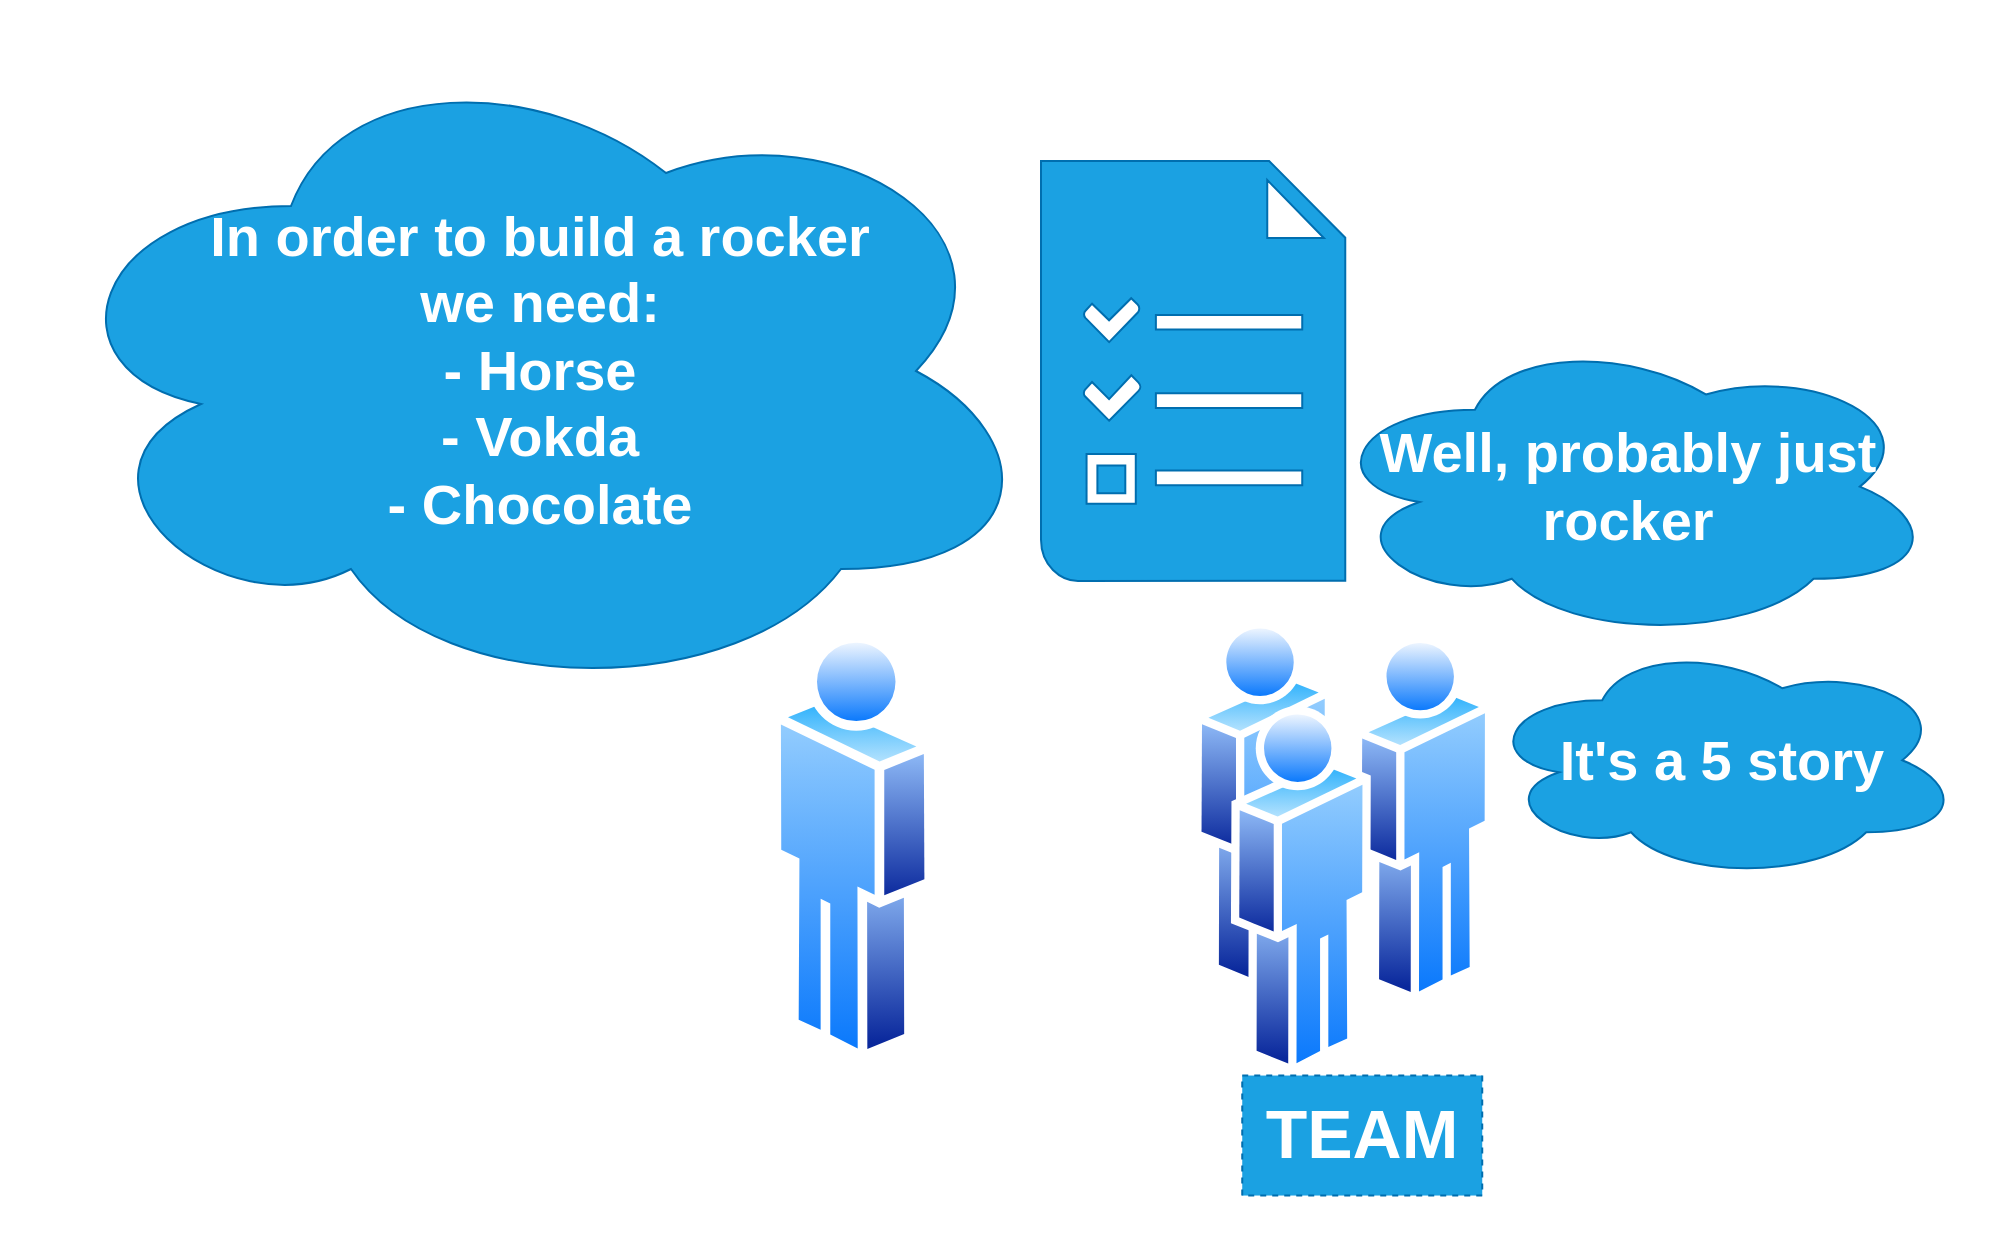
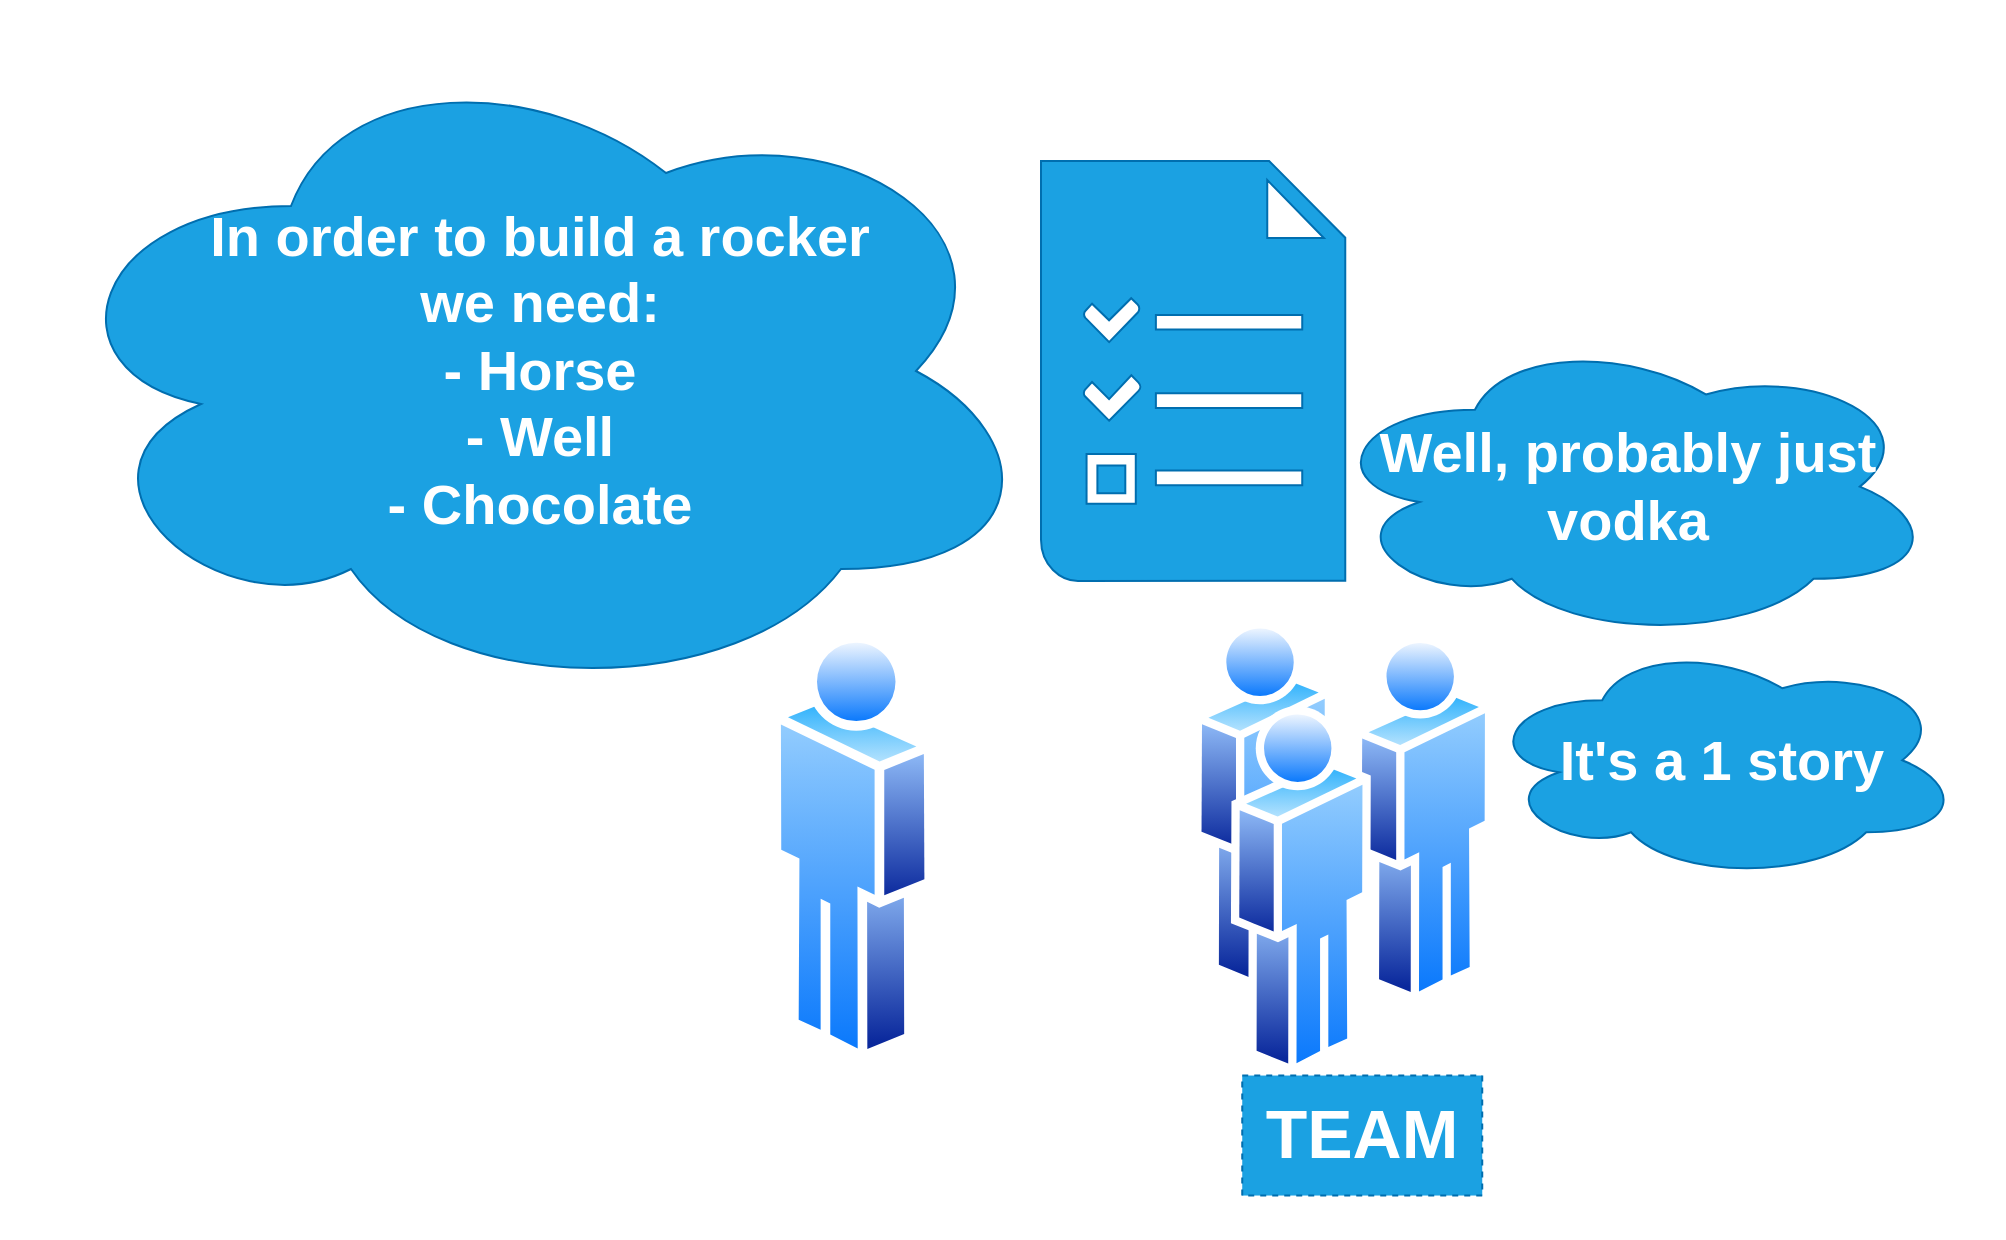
(541, 371) -> (541, 371)
(1629, 487) -> (1629, 487)
(1723, 761) -> (1723, 761)
